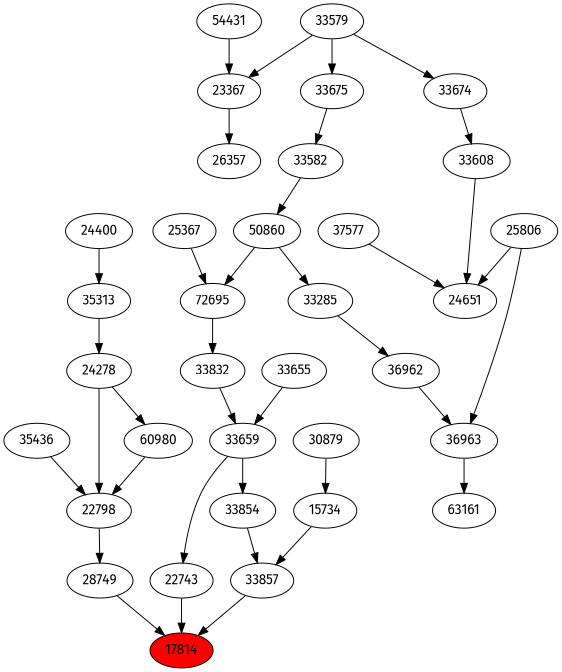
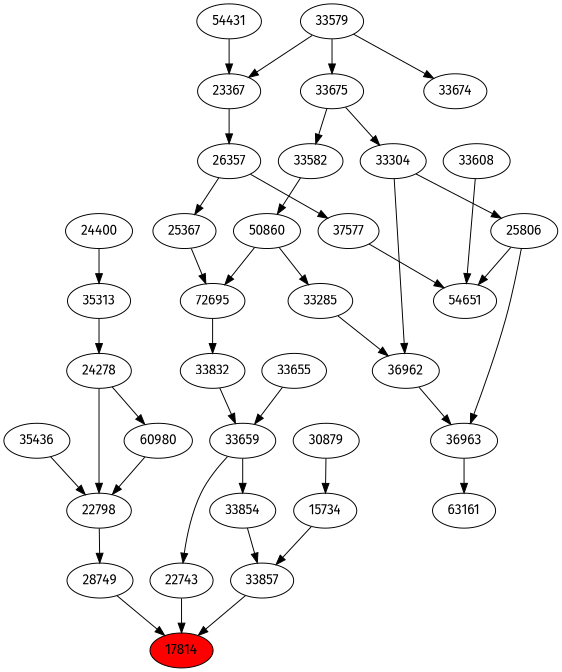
(465, 122) -> none
none -> (393, 161)
none -> (209, 192)
none -> (283, 193)
(465, 301) -> (465, 301)
